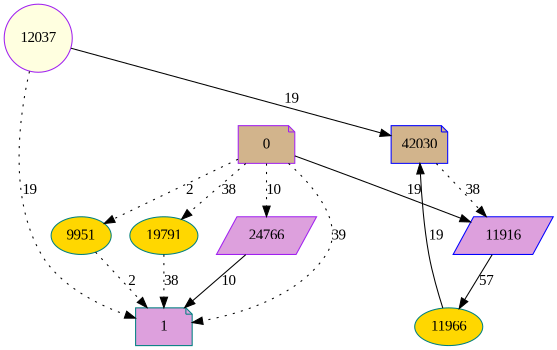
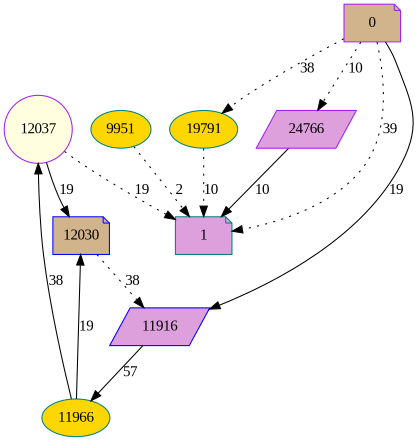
(419, 145) -> (81, 236)
(176, 189) -> none
(171, 281) -> (211, 190)
none -> (48, 287)
